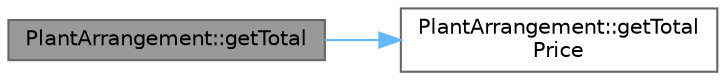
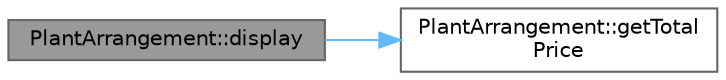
(167, 40) -> (167, 40)
